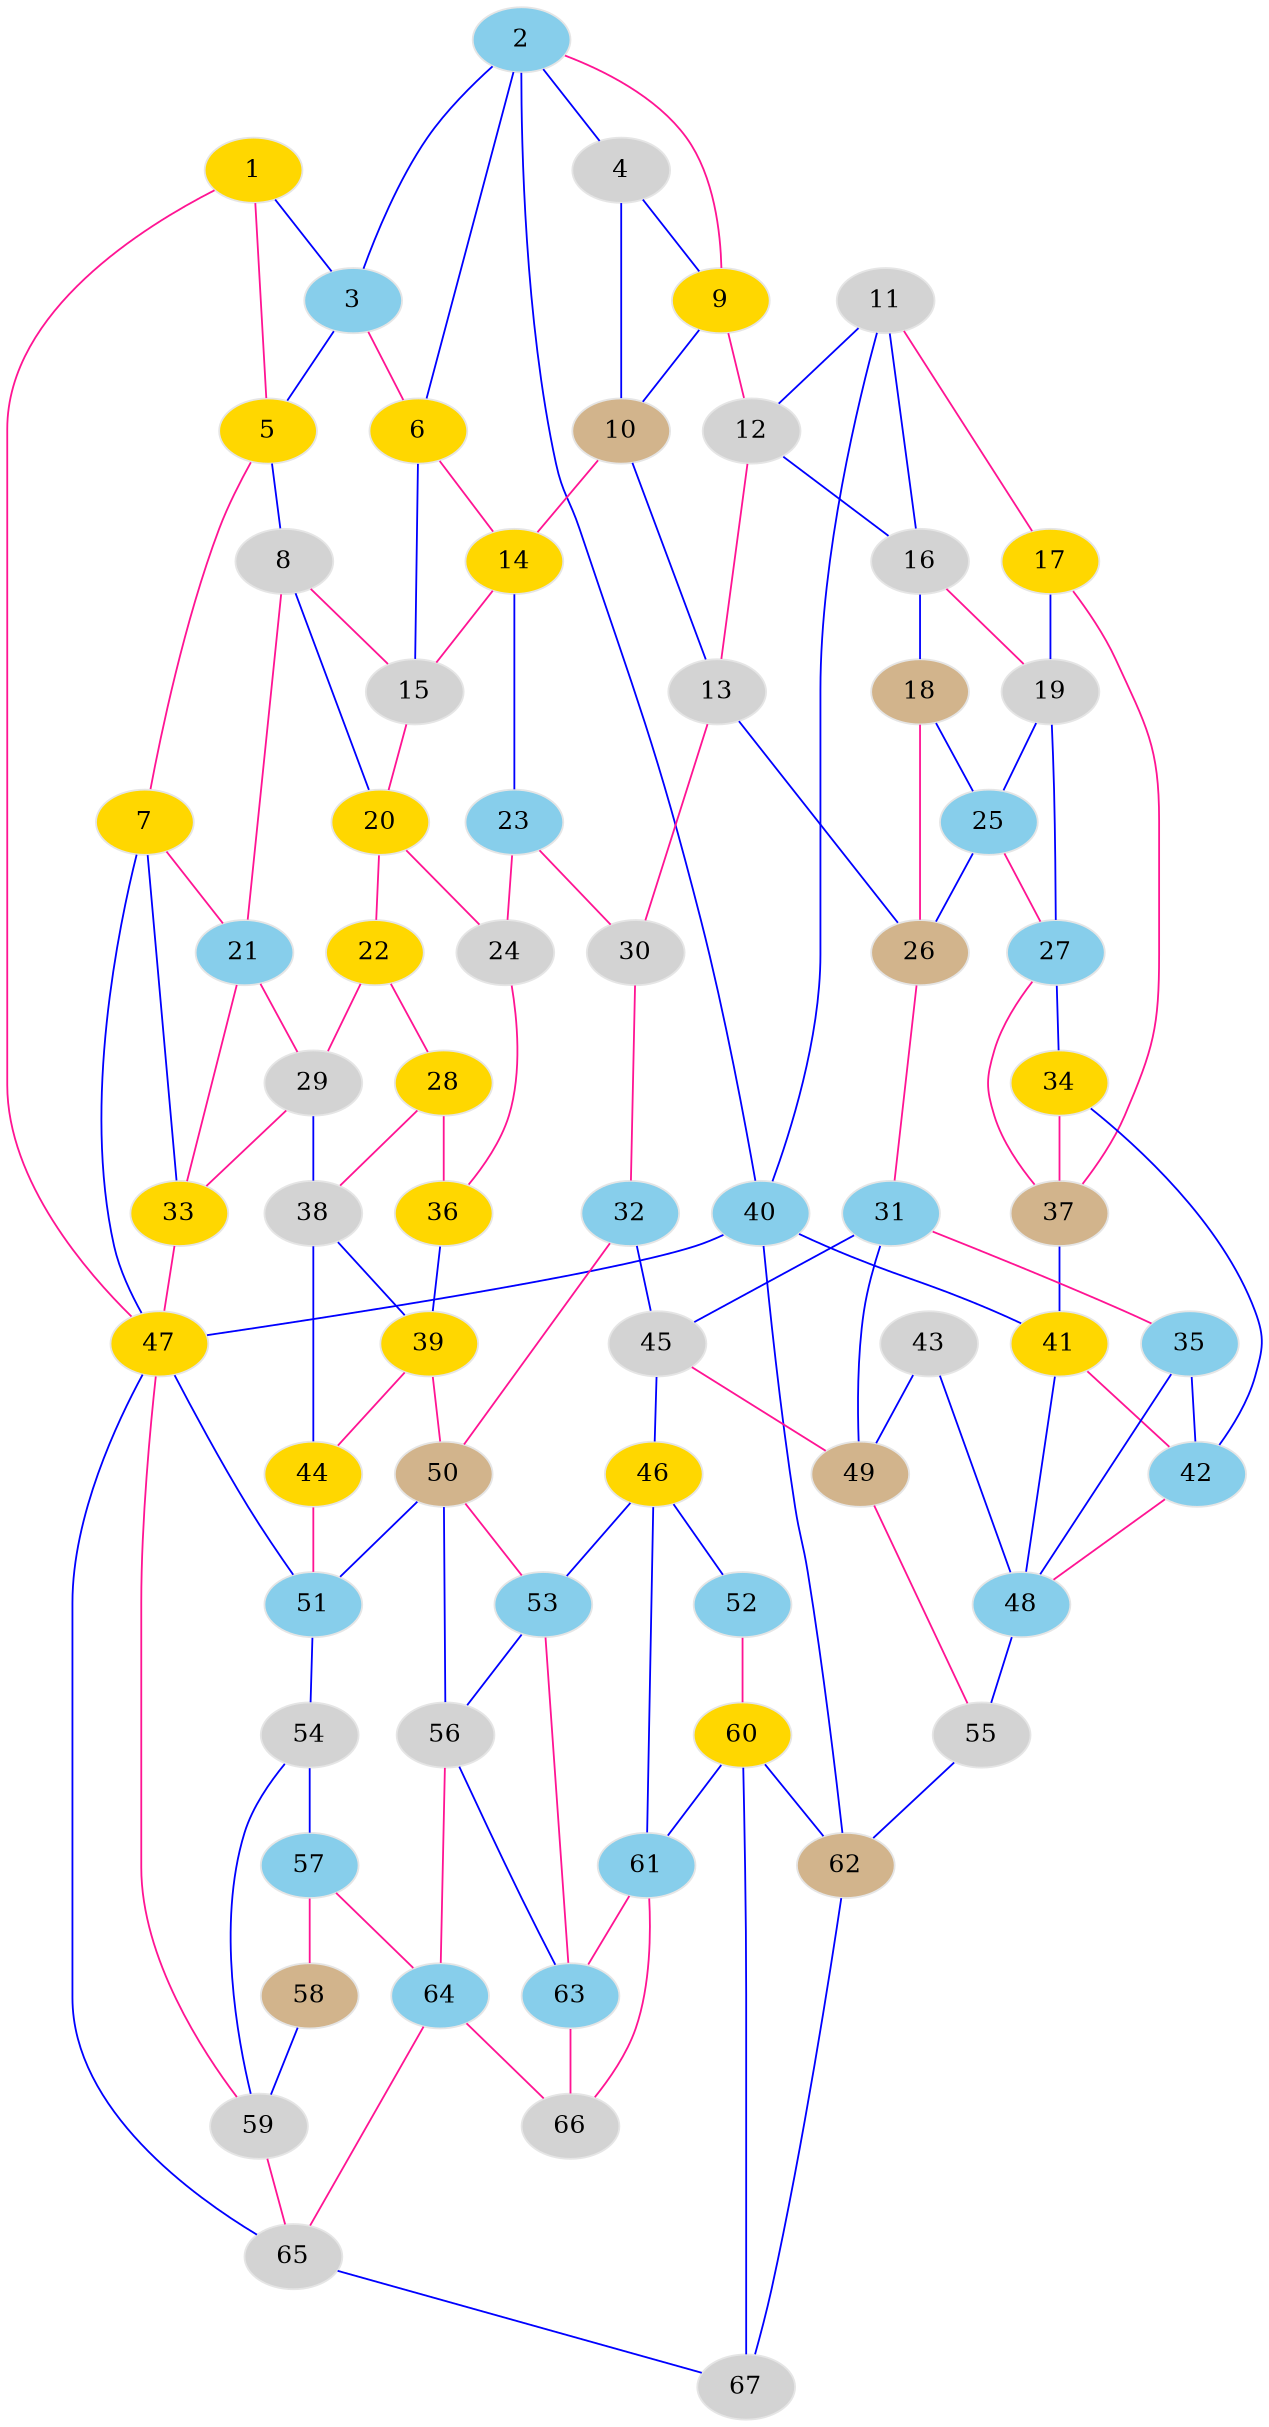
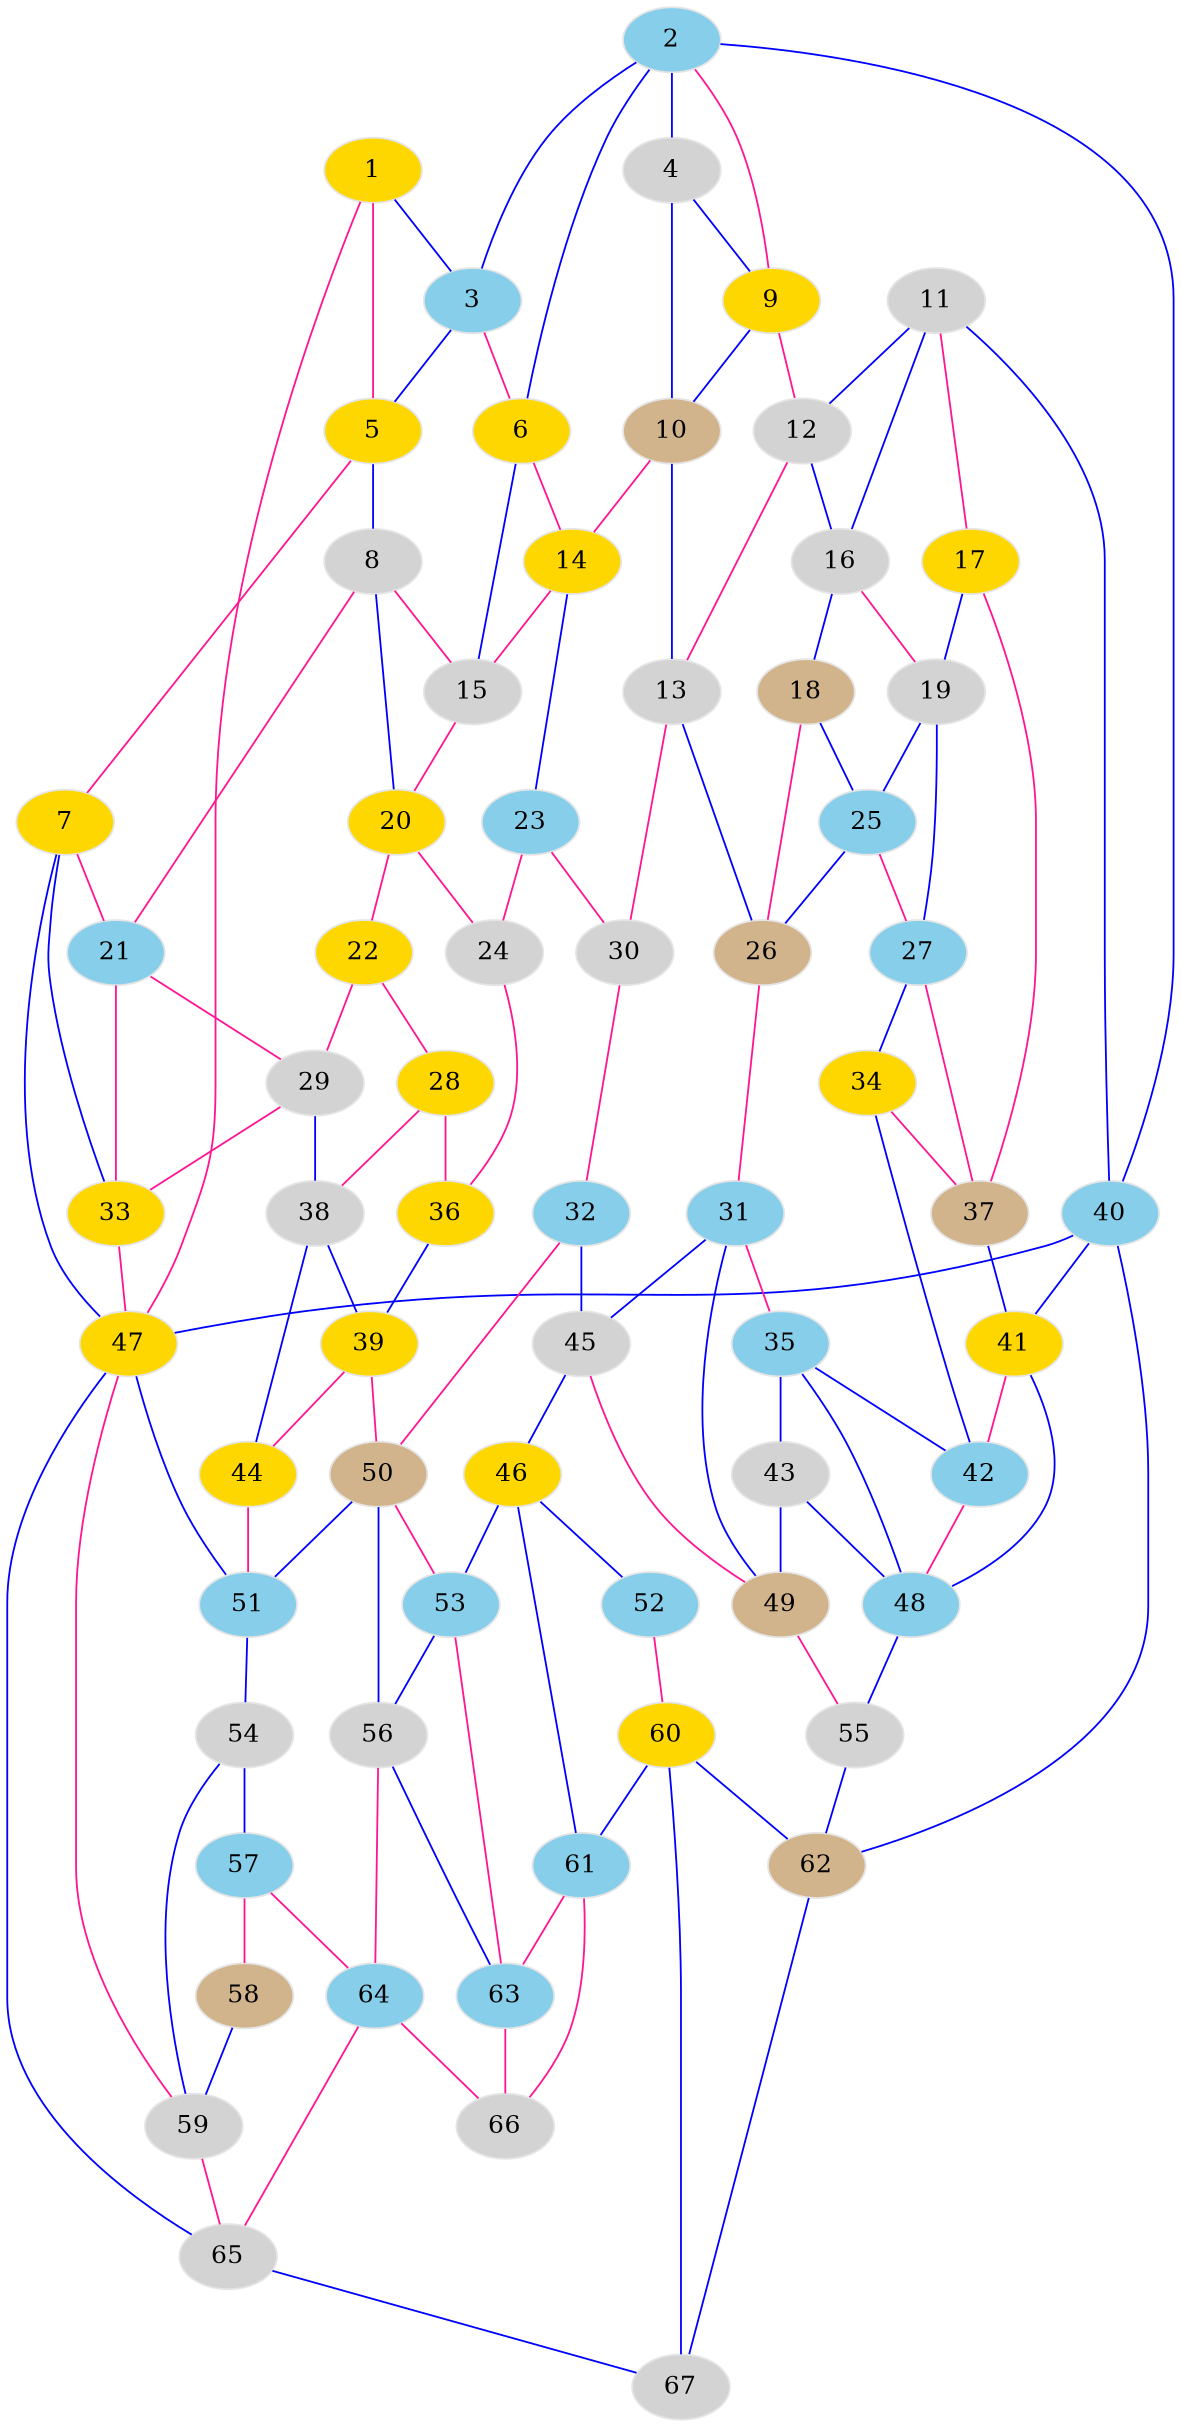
none -> (781, 1409)
